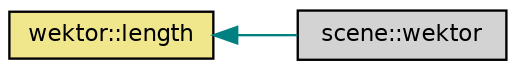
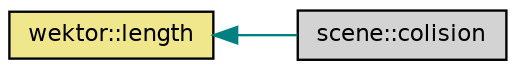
(402, 35) -> (402, 35)
